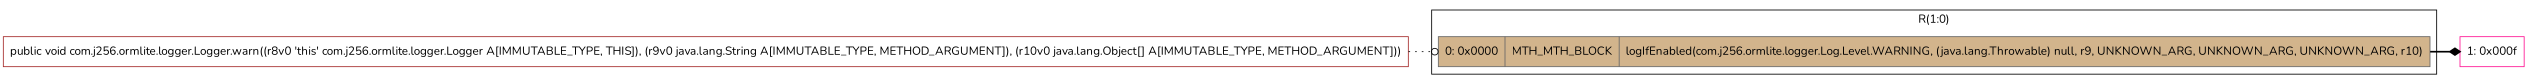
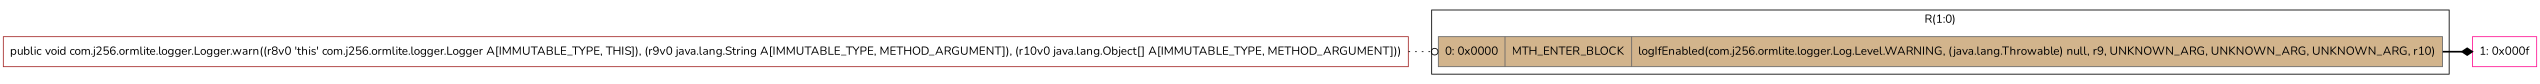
(1562, 51) -> (1568, 51)
